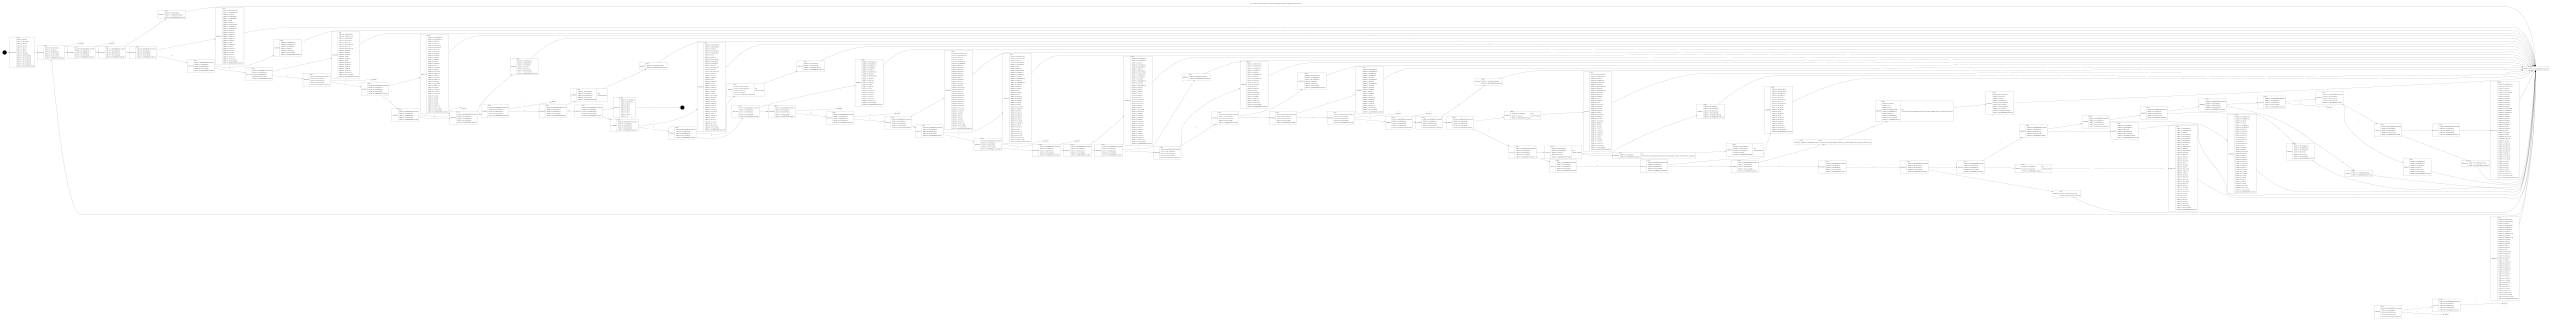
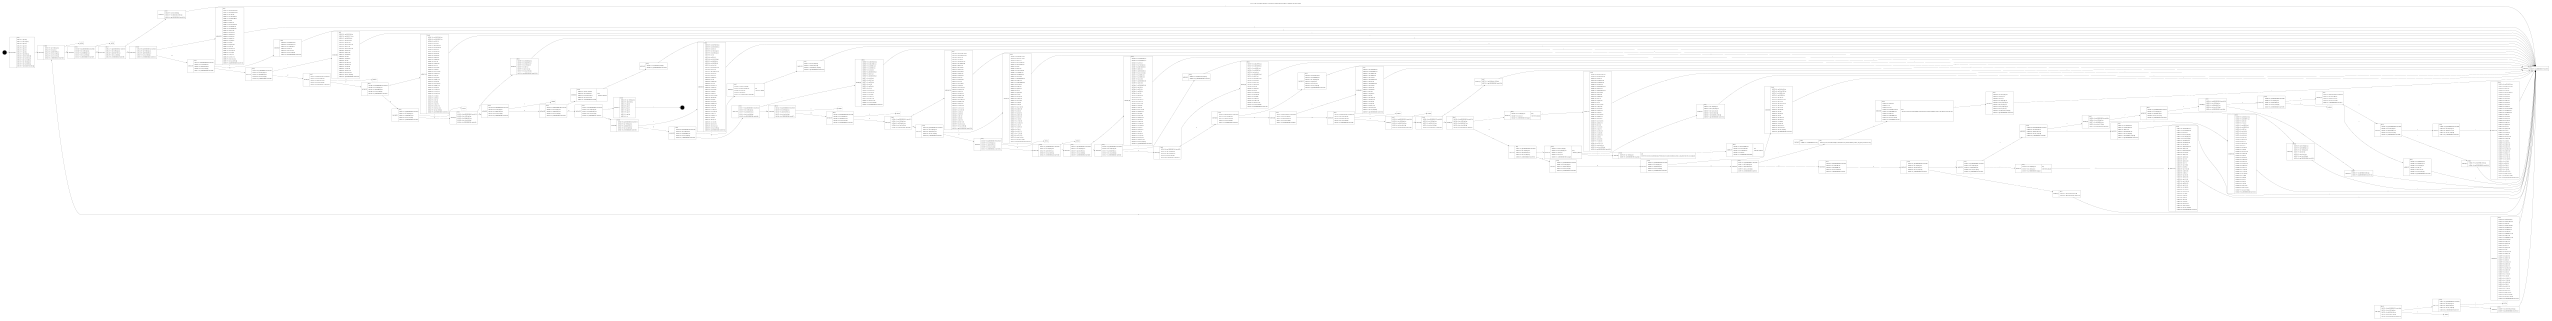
none -> (2505, 310)
